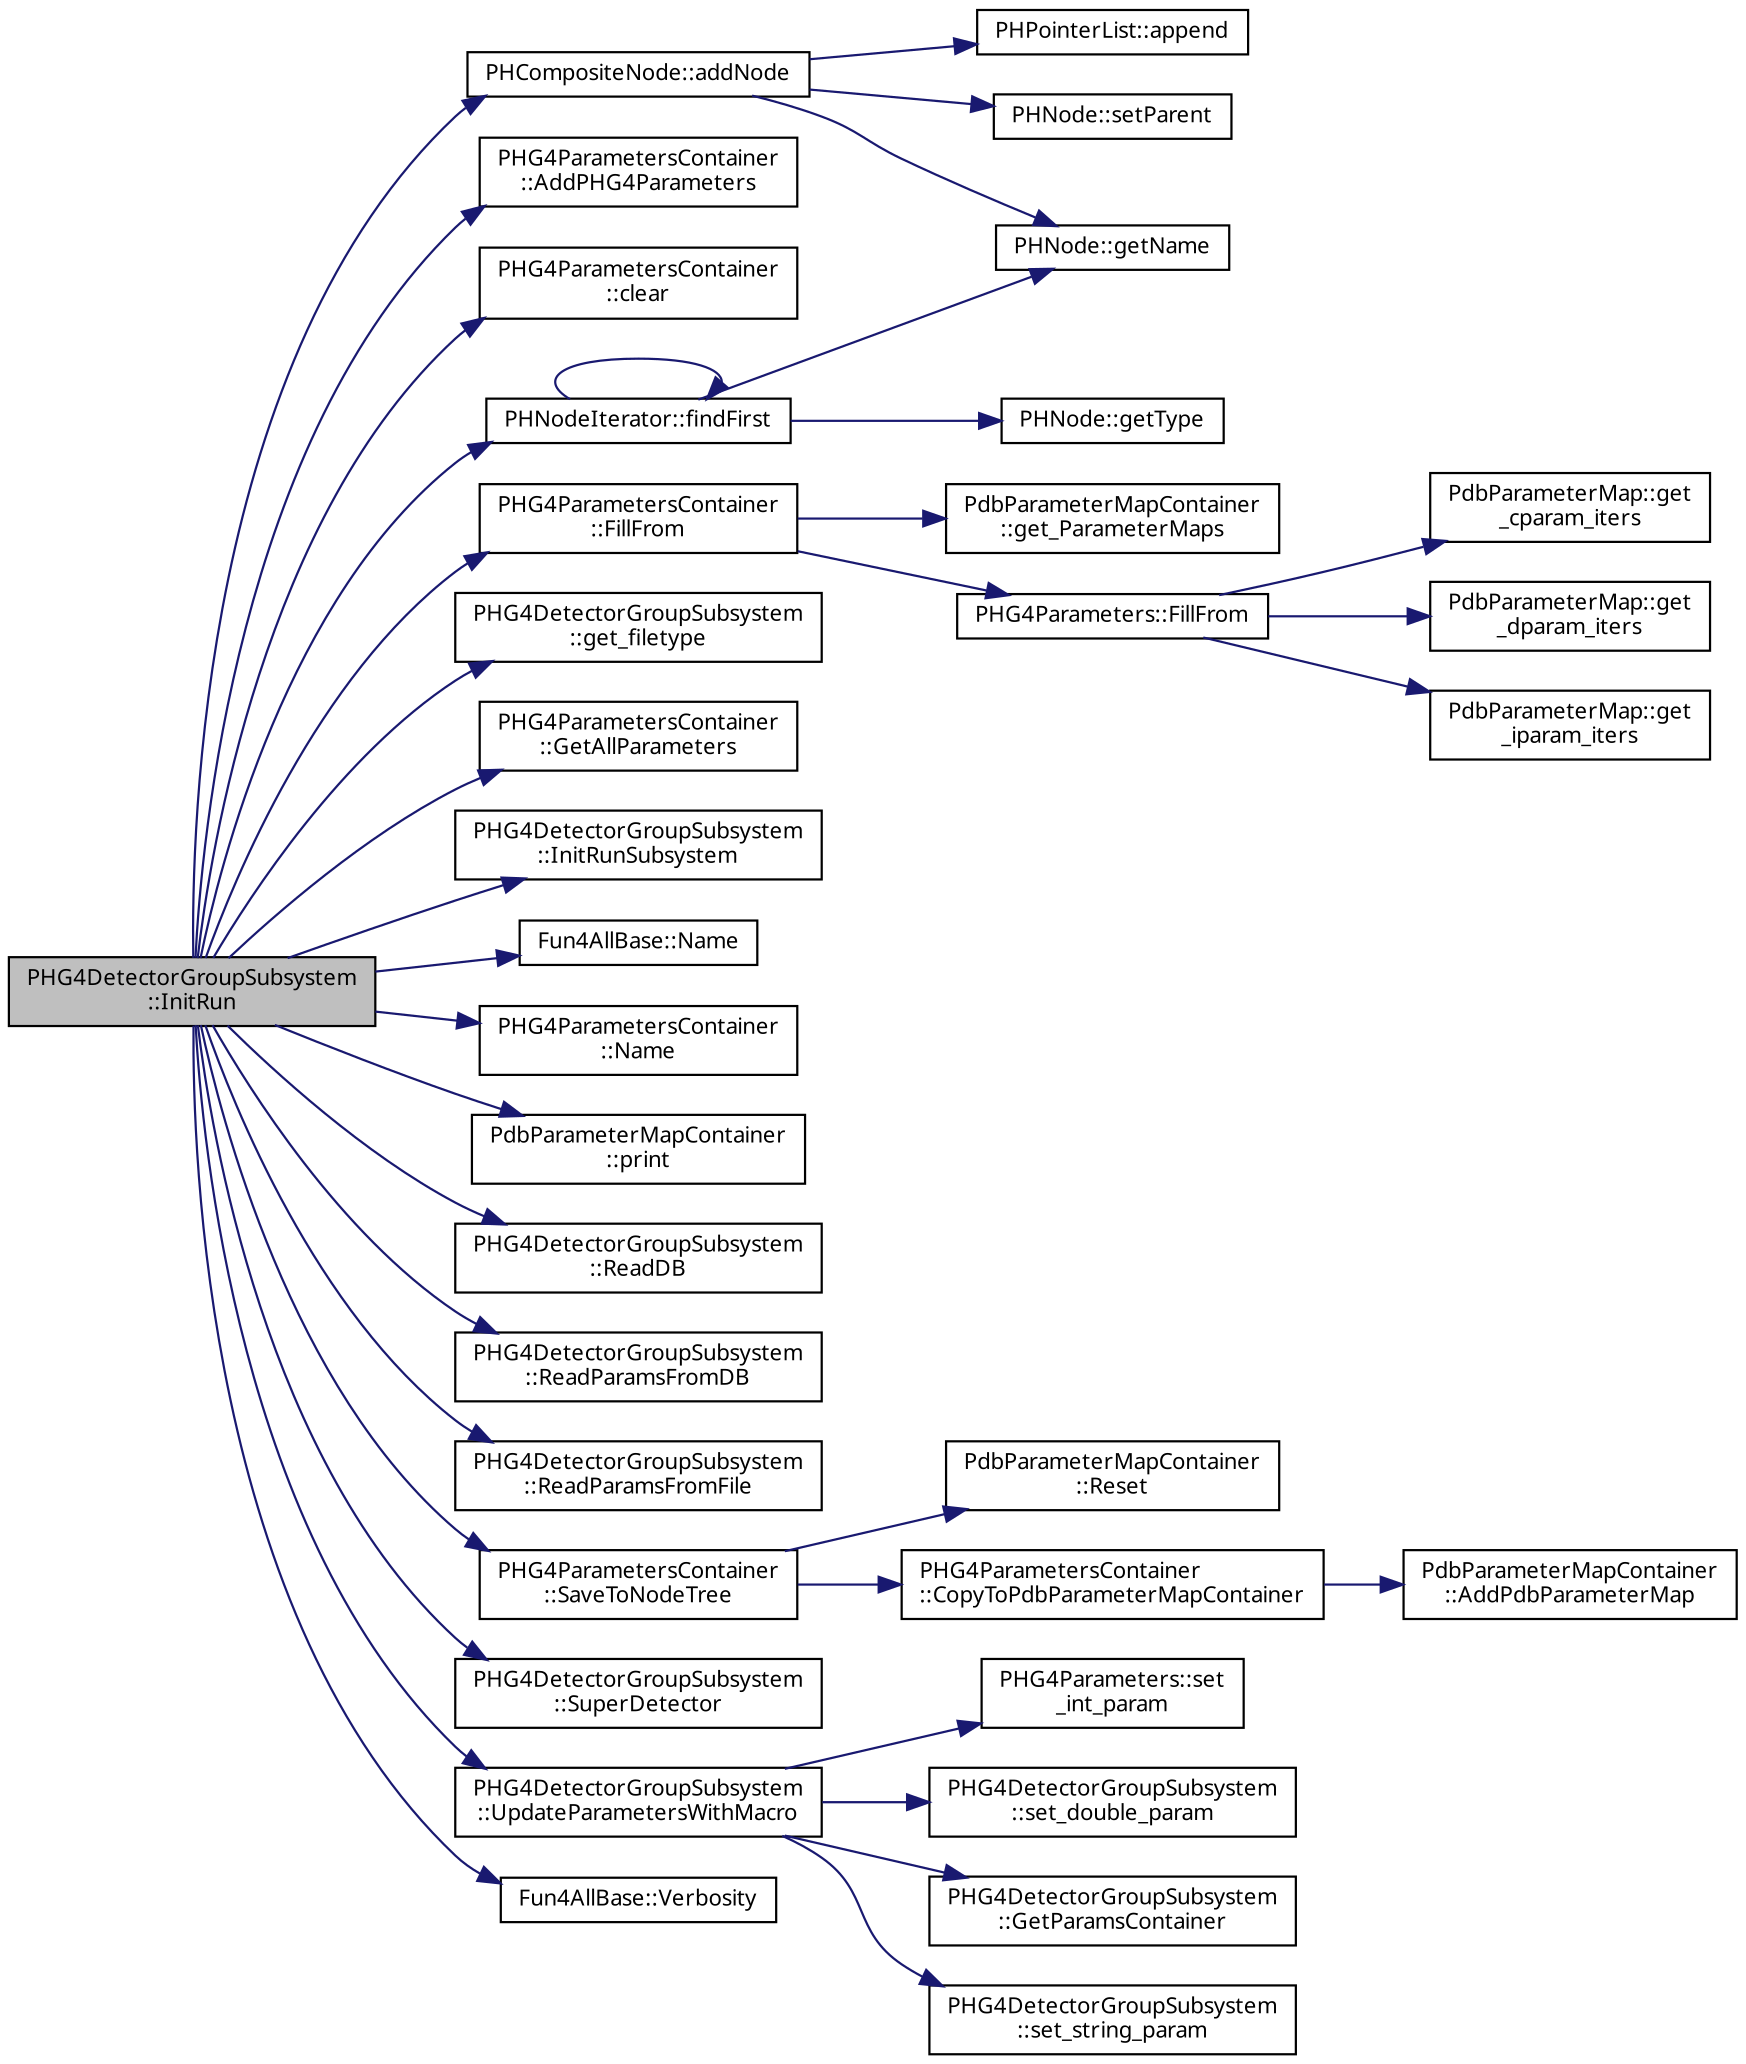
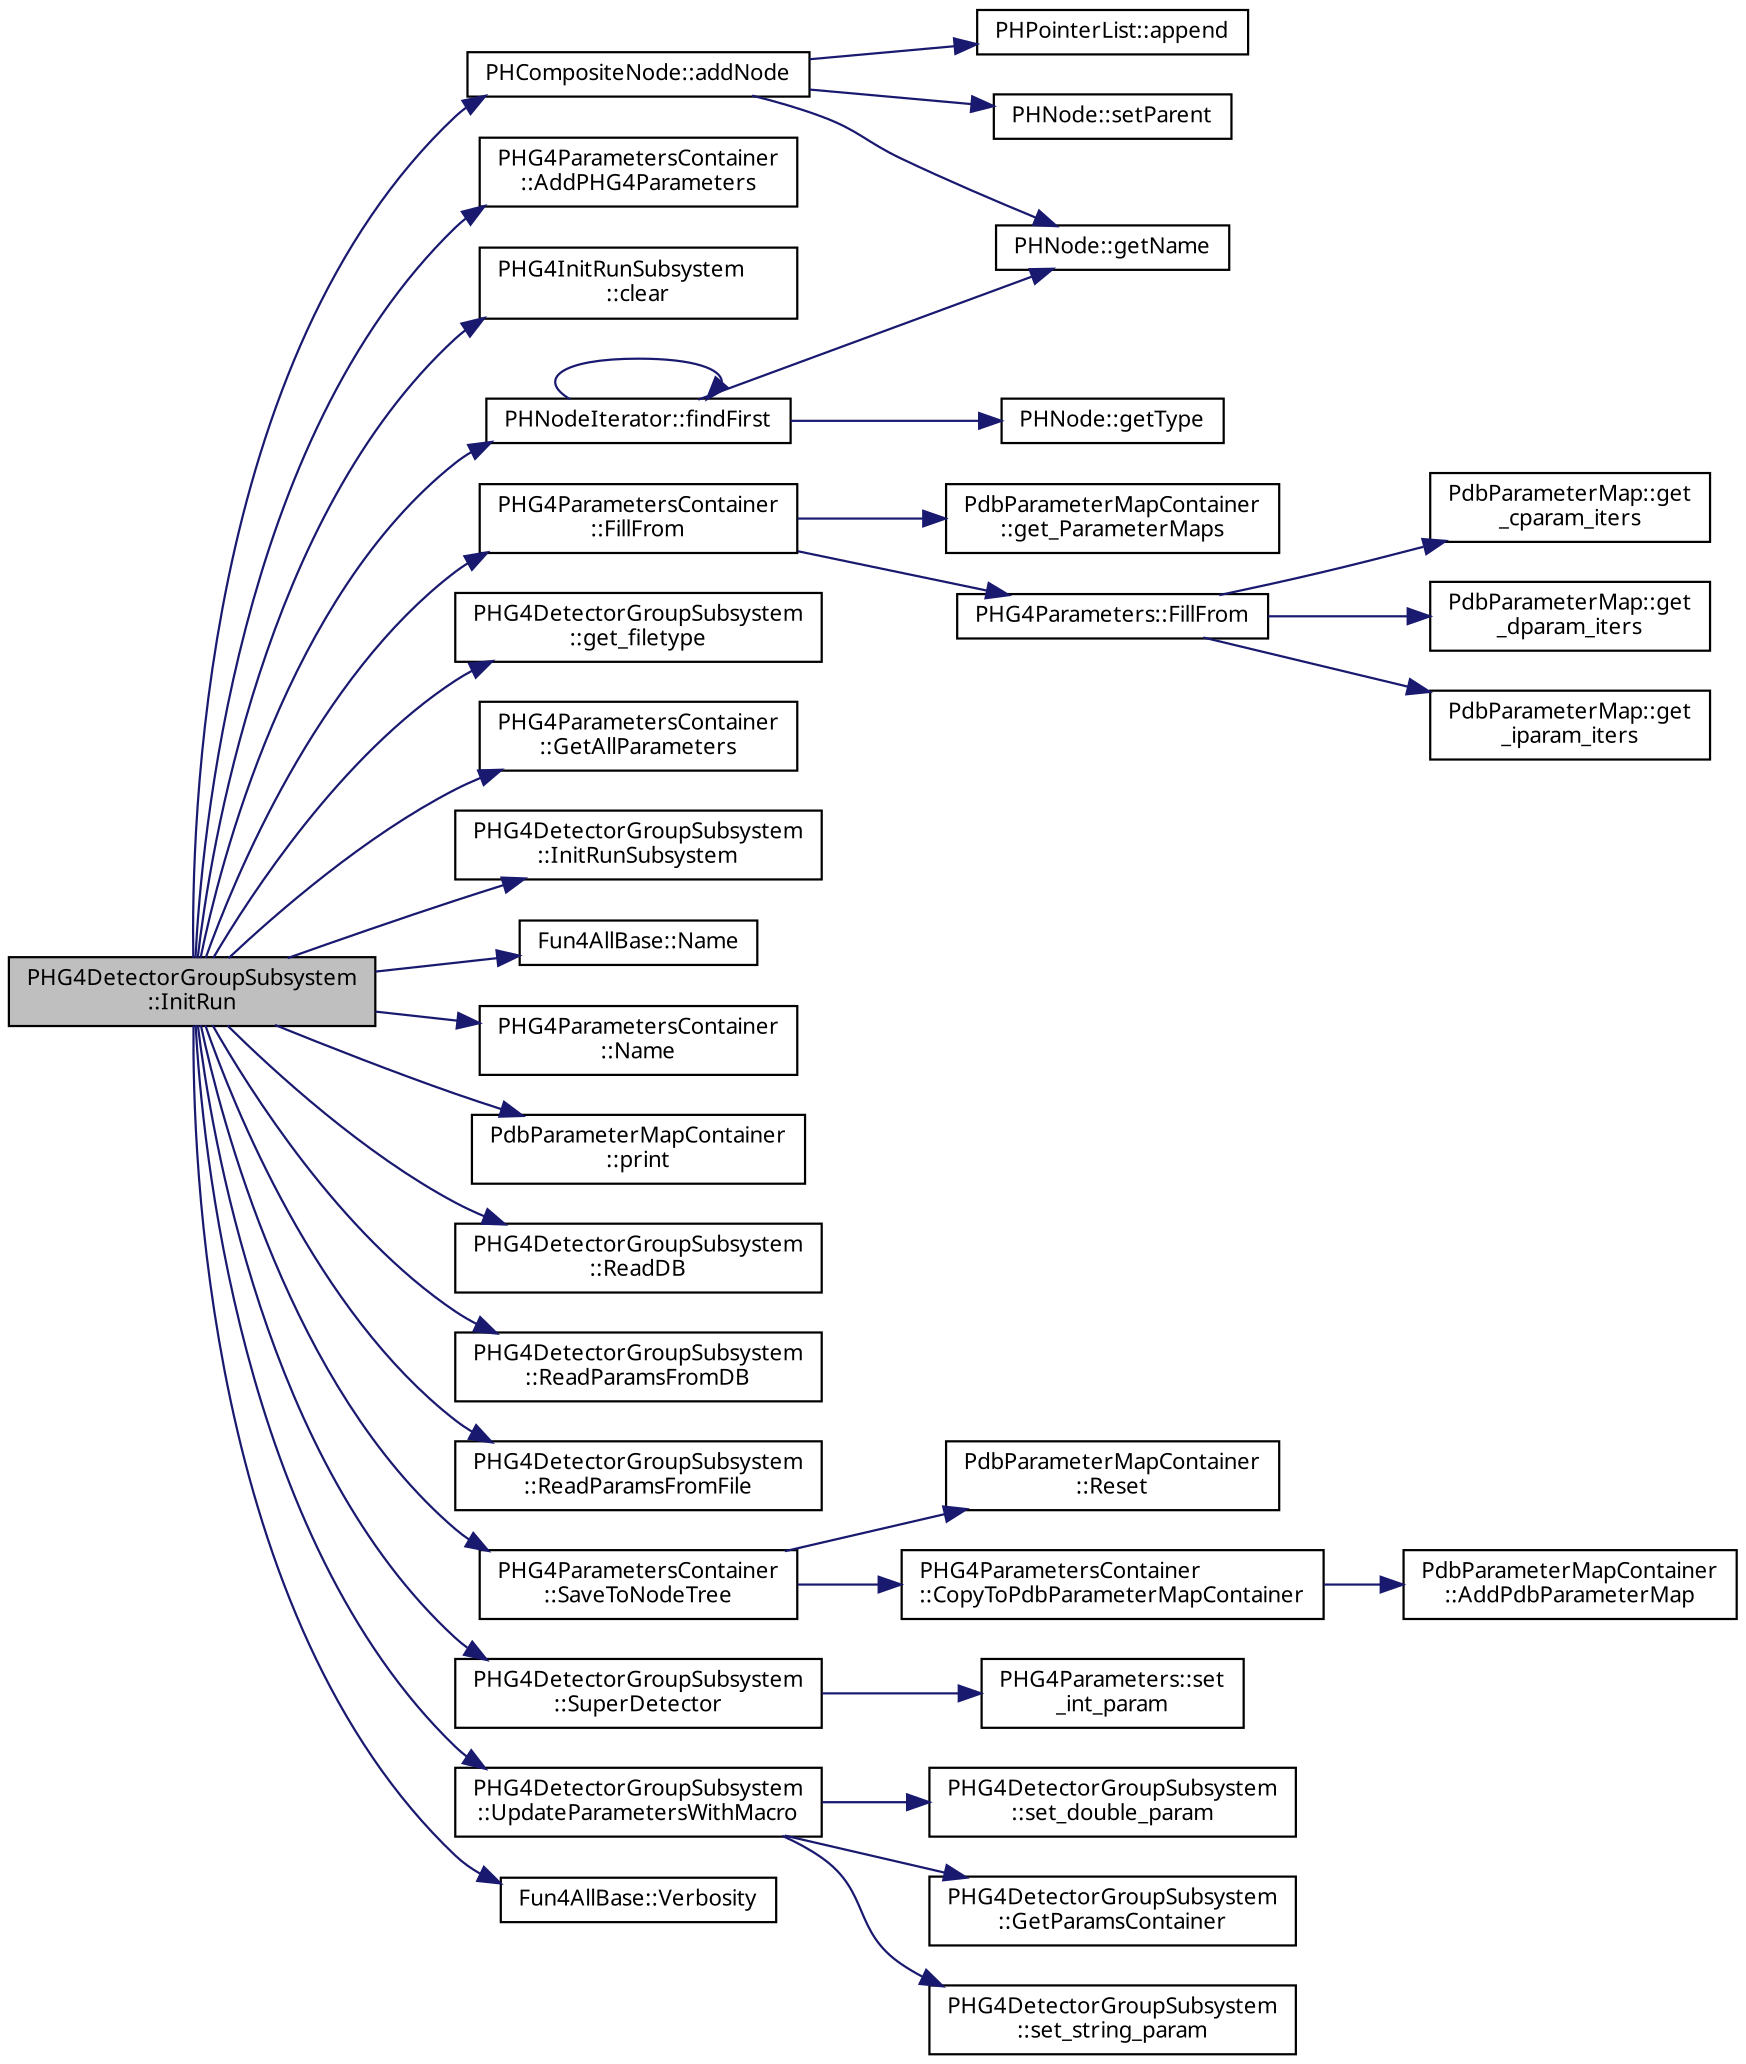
(638, 283) -> (638, 283)
(872, 1749) -> (890, 1693)
